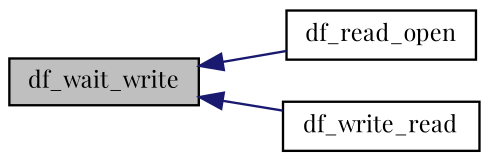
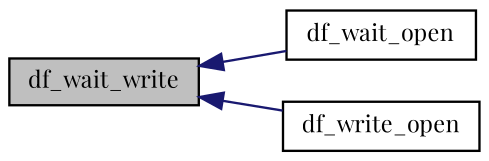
(381, 35) -> (381, 35)
(381, 126) -> (381, 126)
